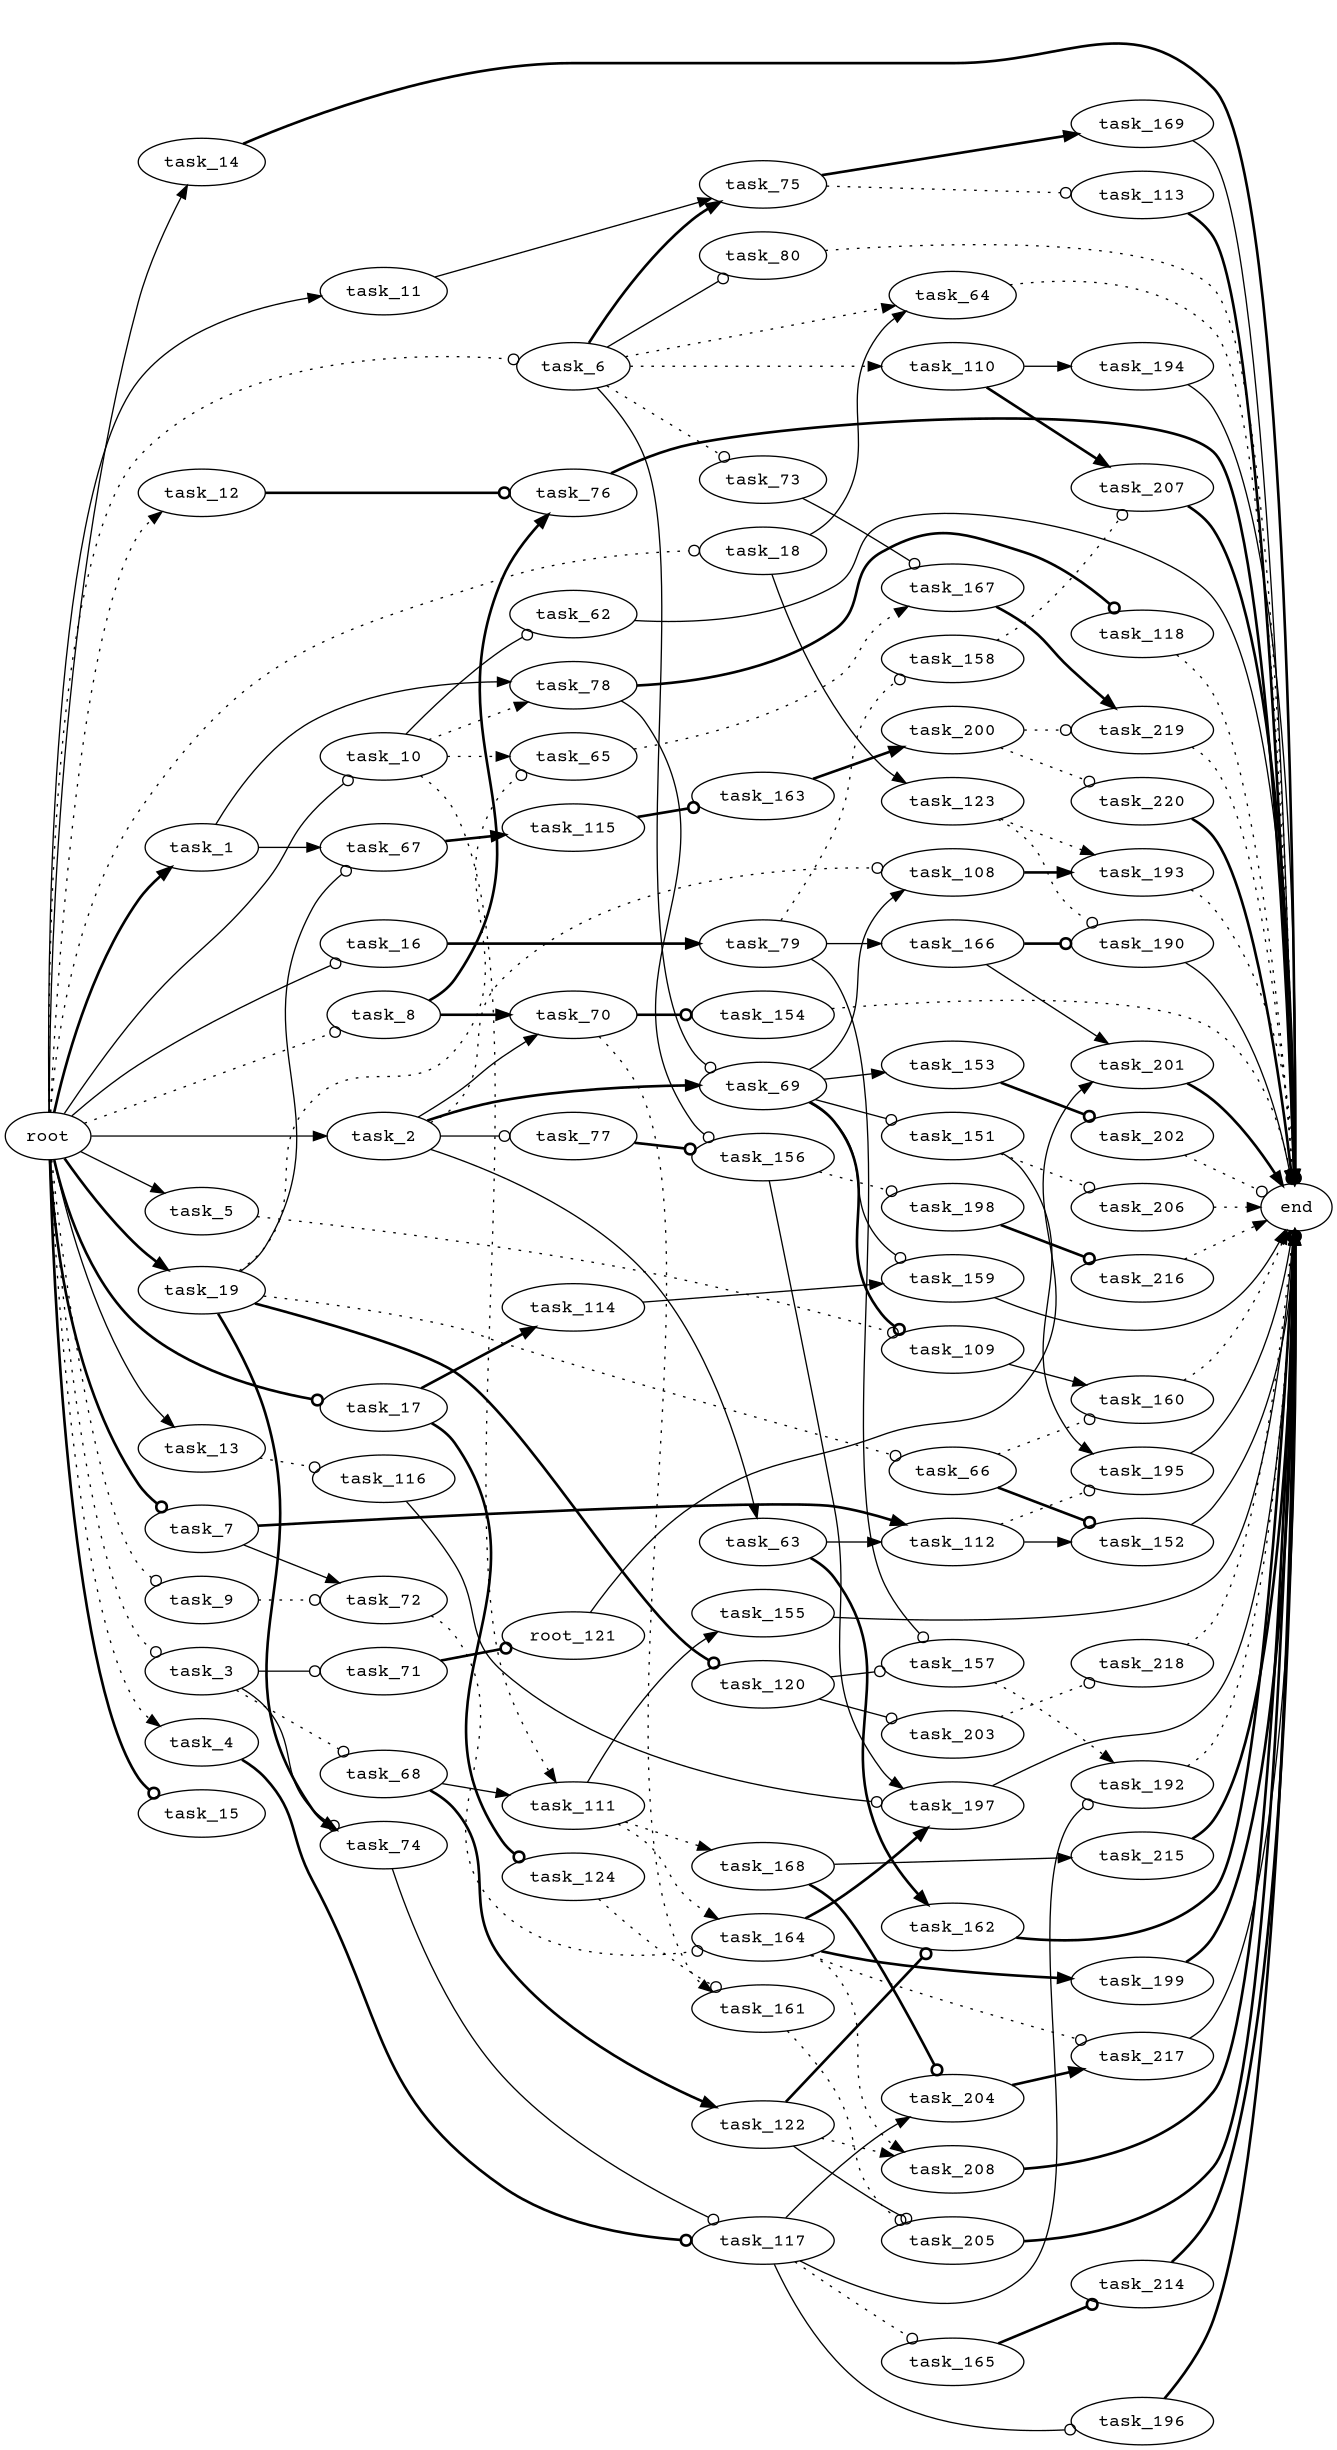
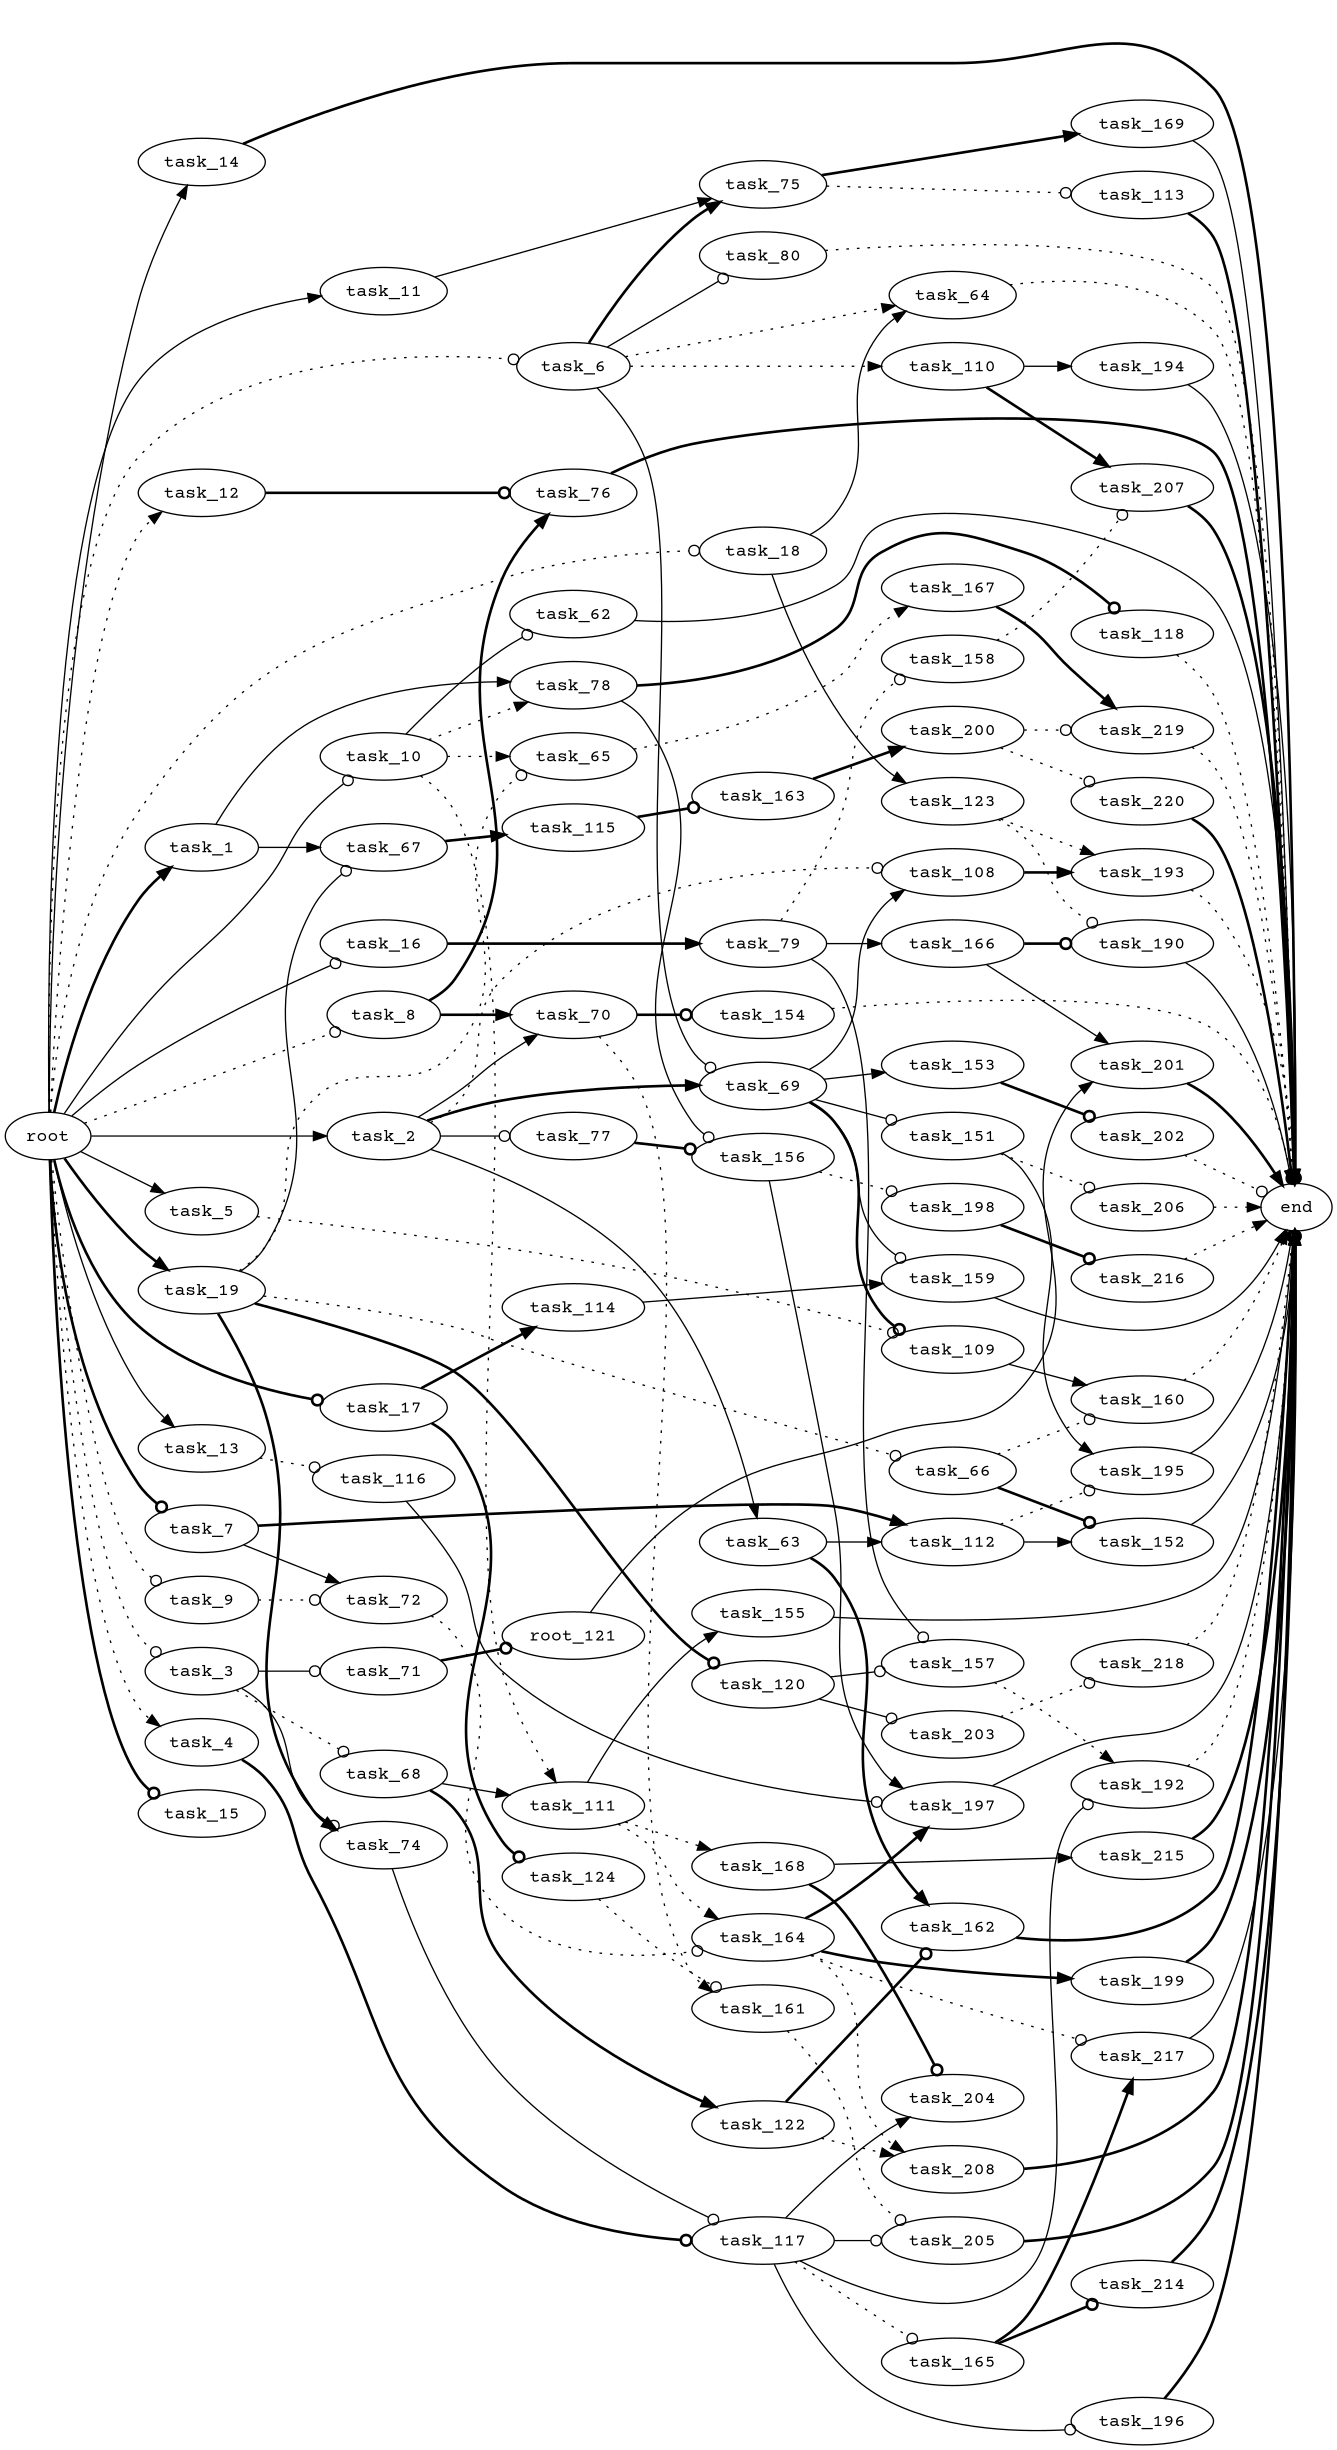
(763, 480) -> none
(1041, 2079) -> (1075, 2226)
(846, 2183) -> (853, 2241)
